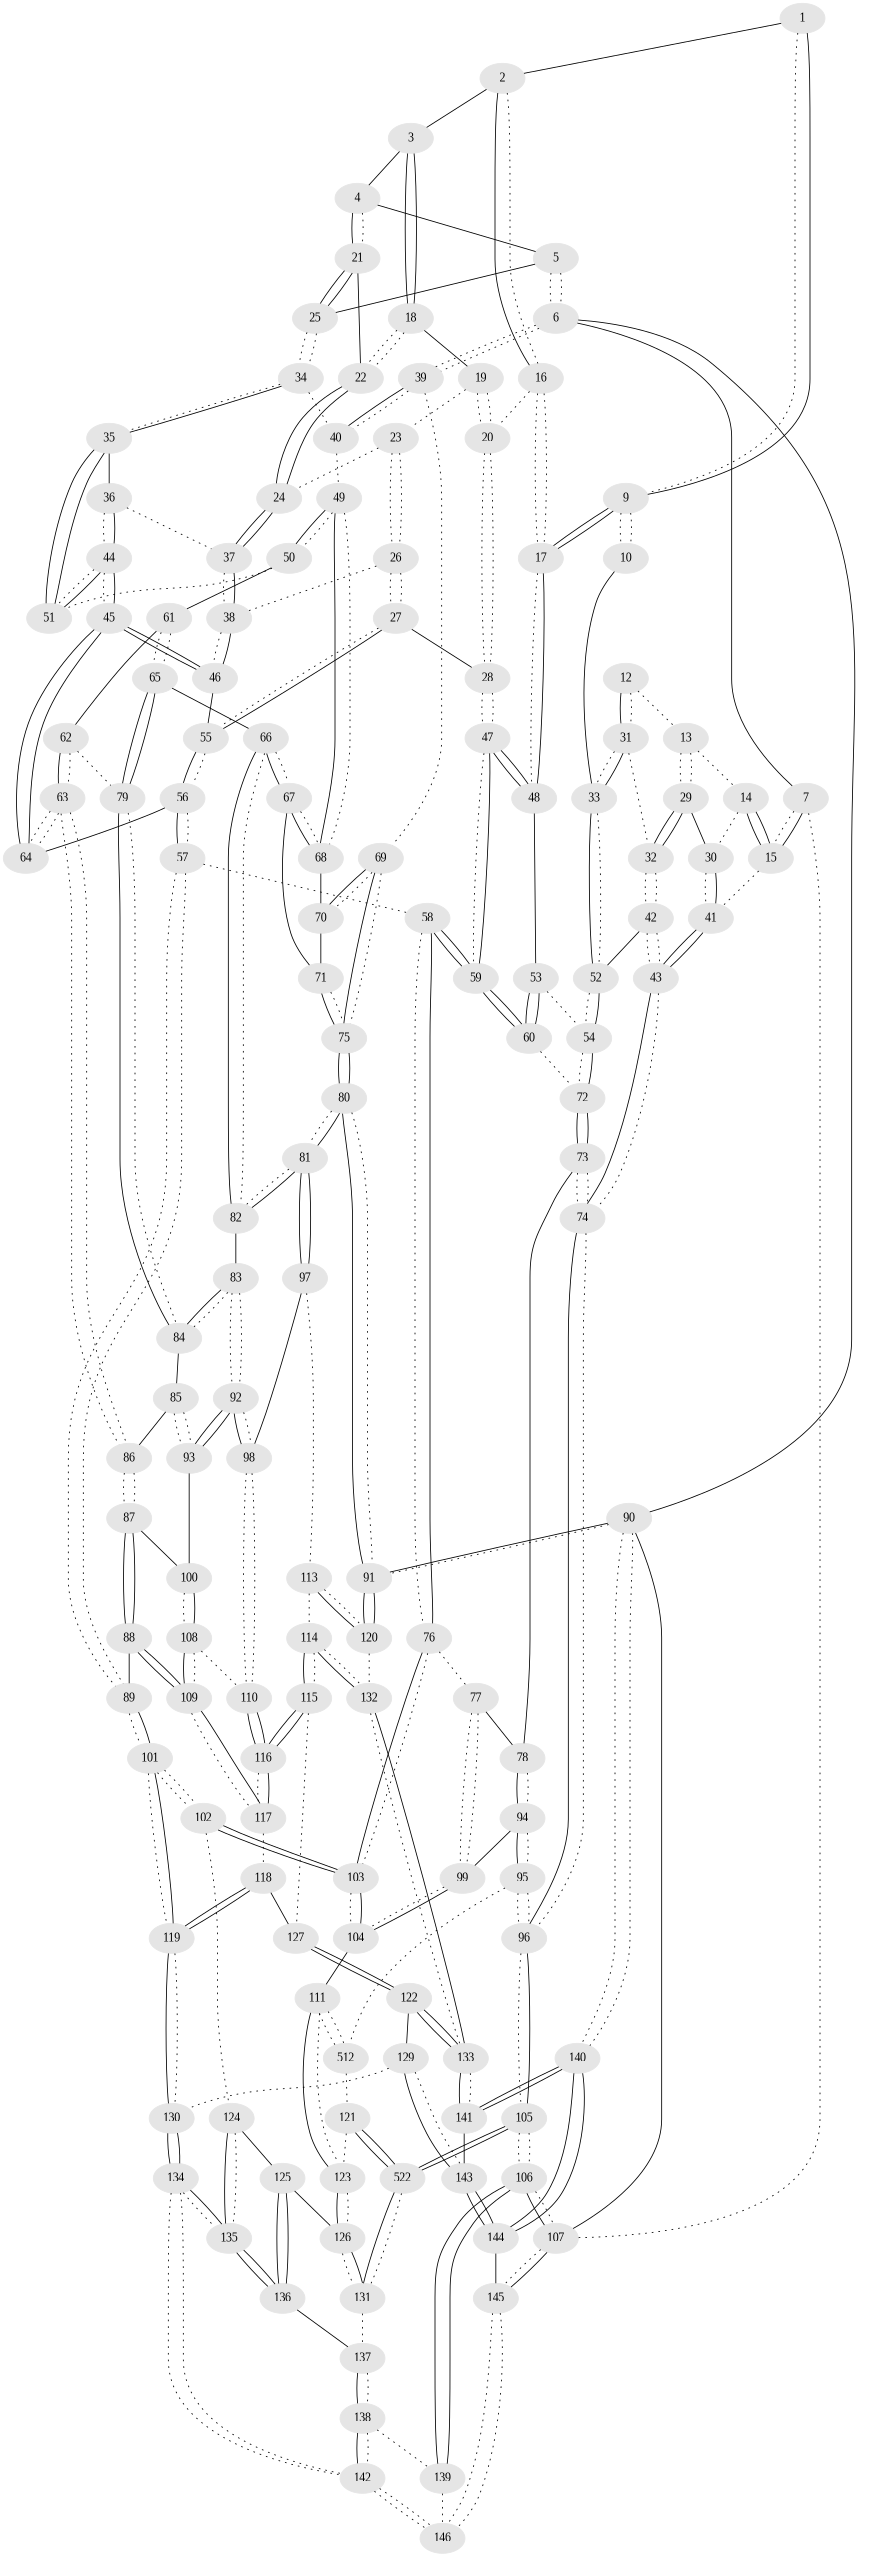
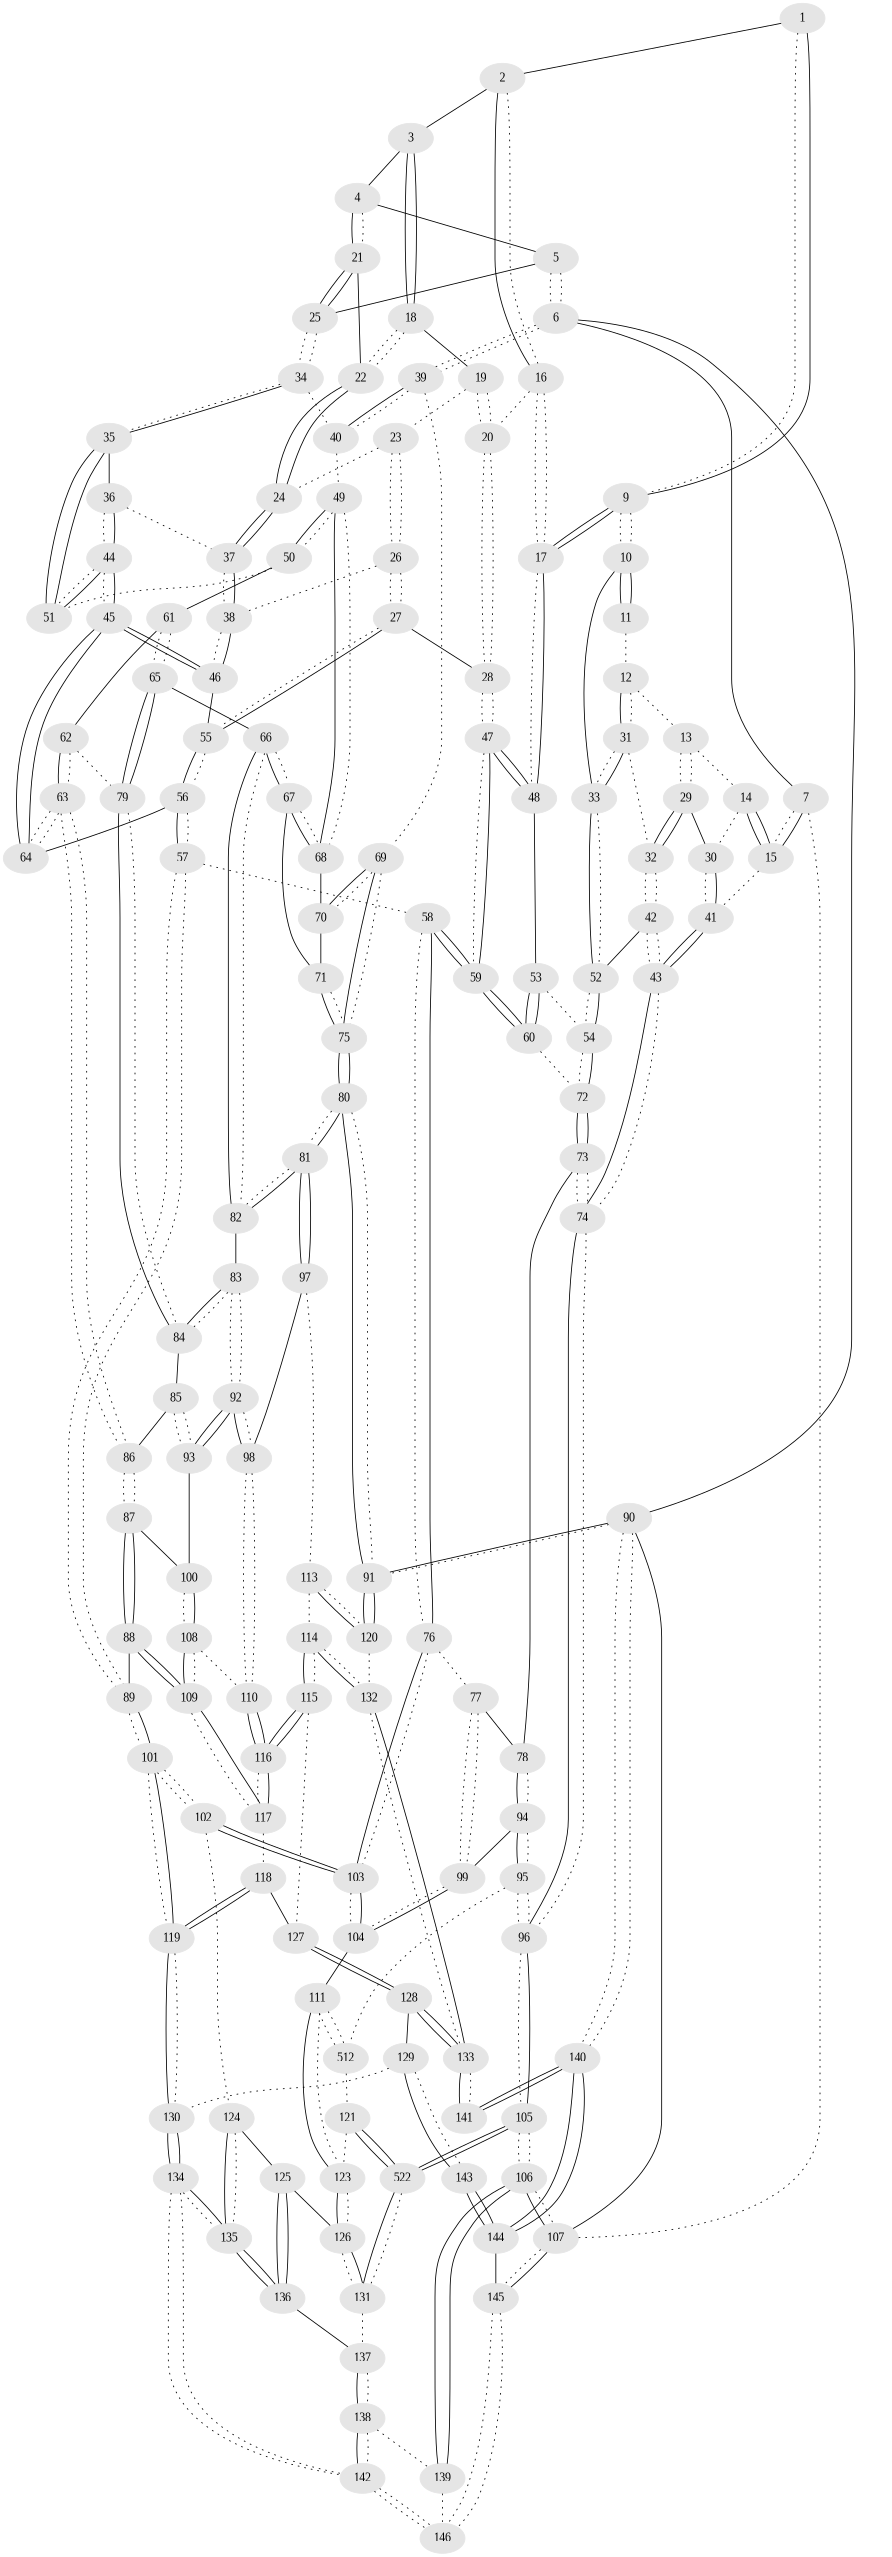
none -> (626, 618)
(409, 1998) -> (409, 1998)
(464, 2148) -> none
